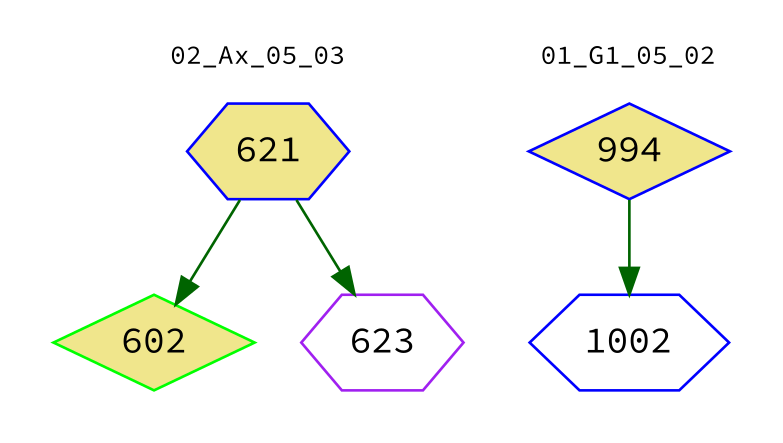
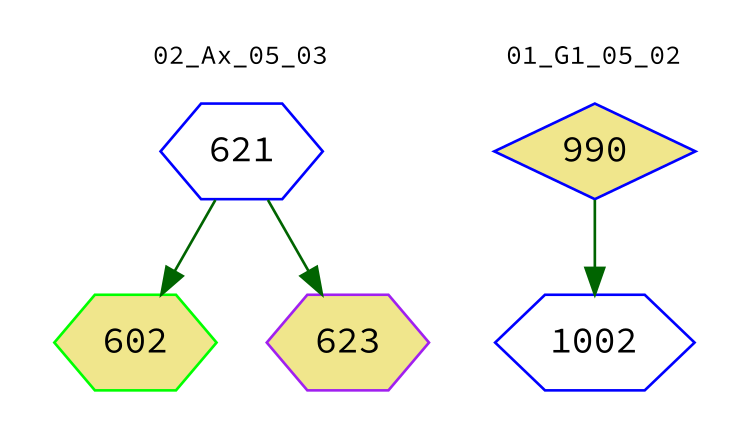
(268, 151) -> (242, 151)
(629, 151) -> (595, 151)
(154, 343) -> (135, 343)
(382, 343) -> (348, 343)
